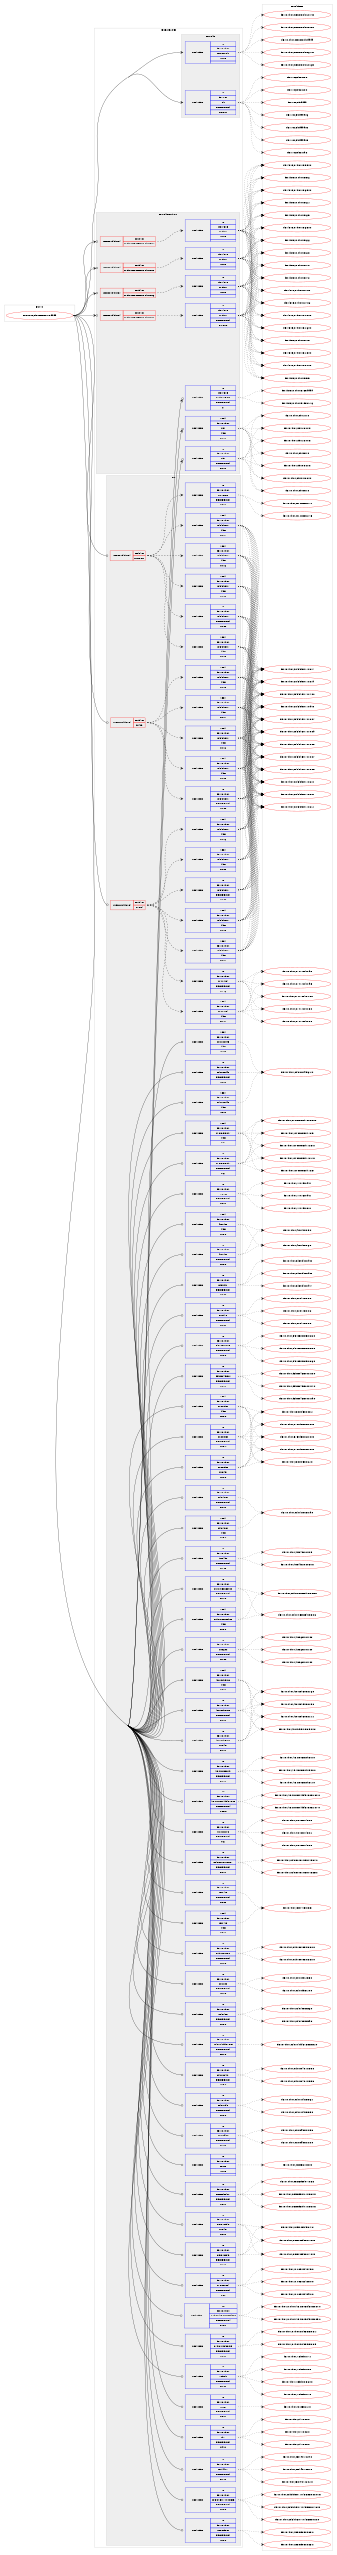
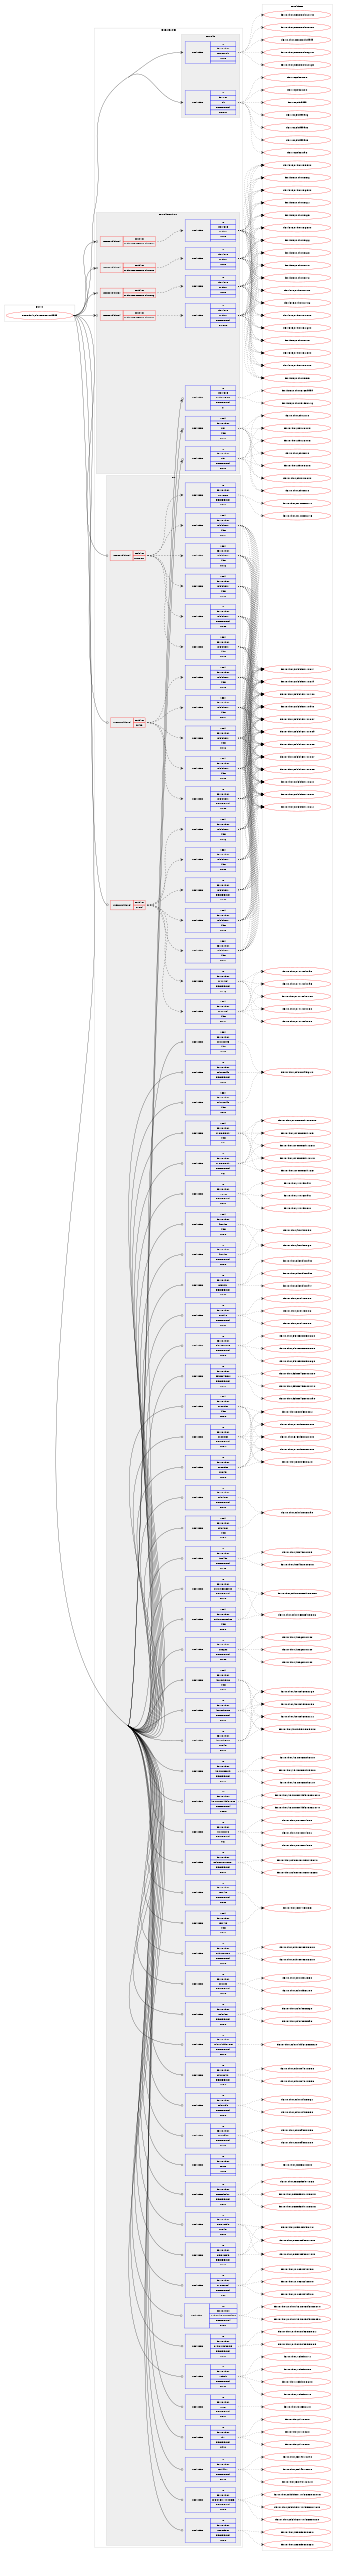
(40, 315) -> (40, 315)
